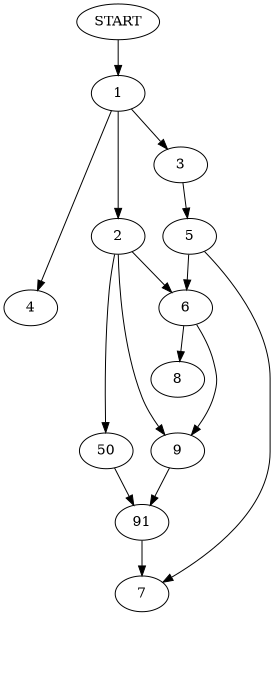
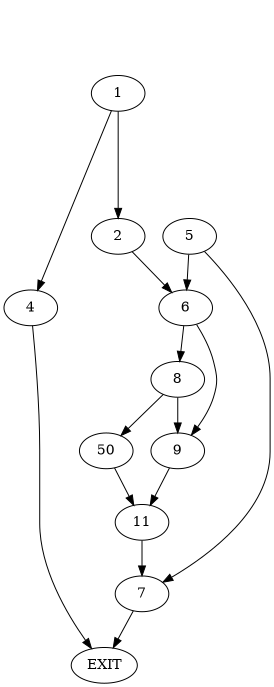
(118, 22) -> none
(181, 165) -> none
(106, 338) -> (146, 412)
(127, 343) -> (178, 410)
(142, 522) -> (142, 522)
none -> (104, 665)
